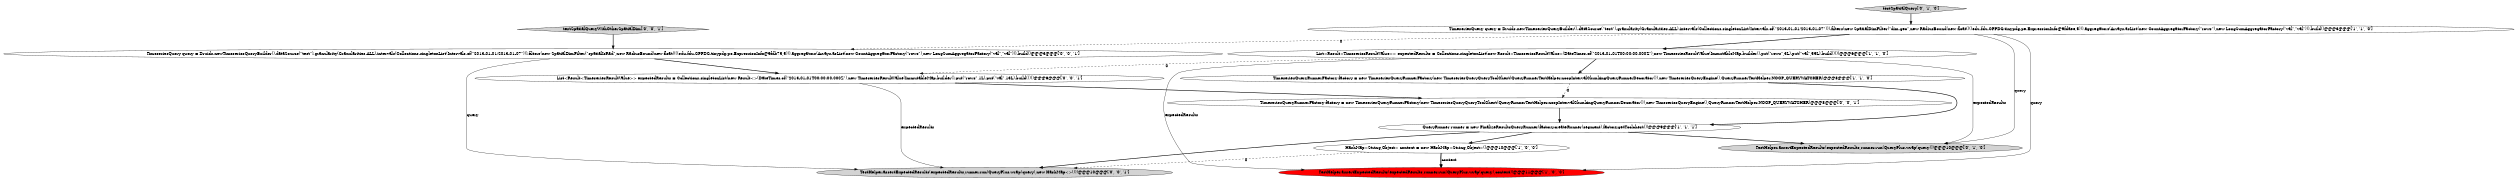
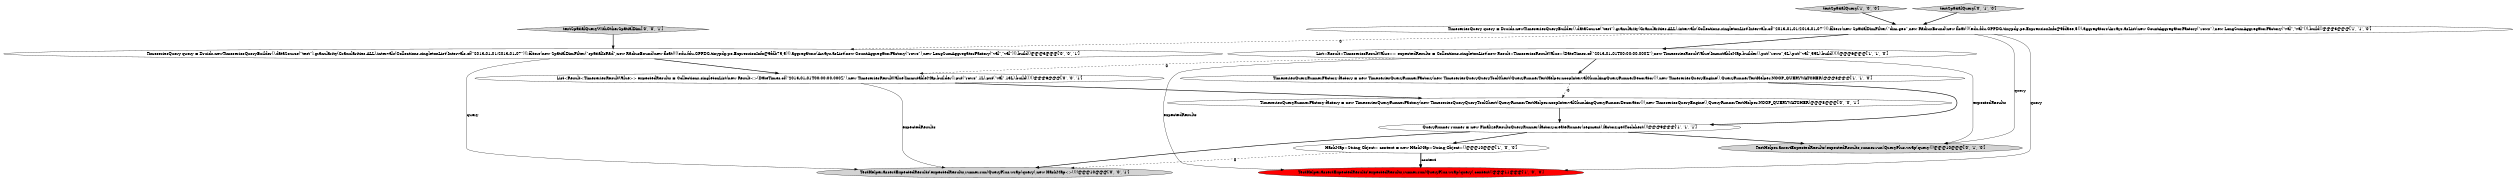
none -> (1851, 9)
